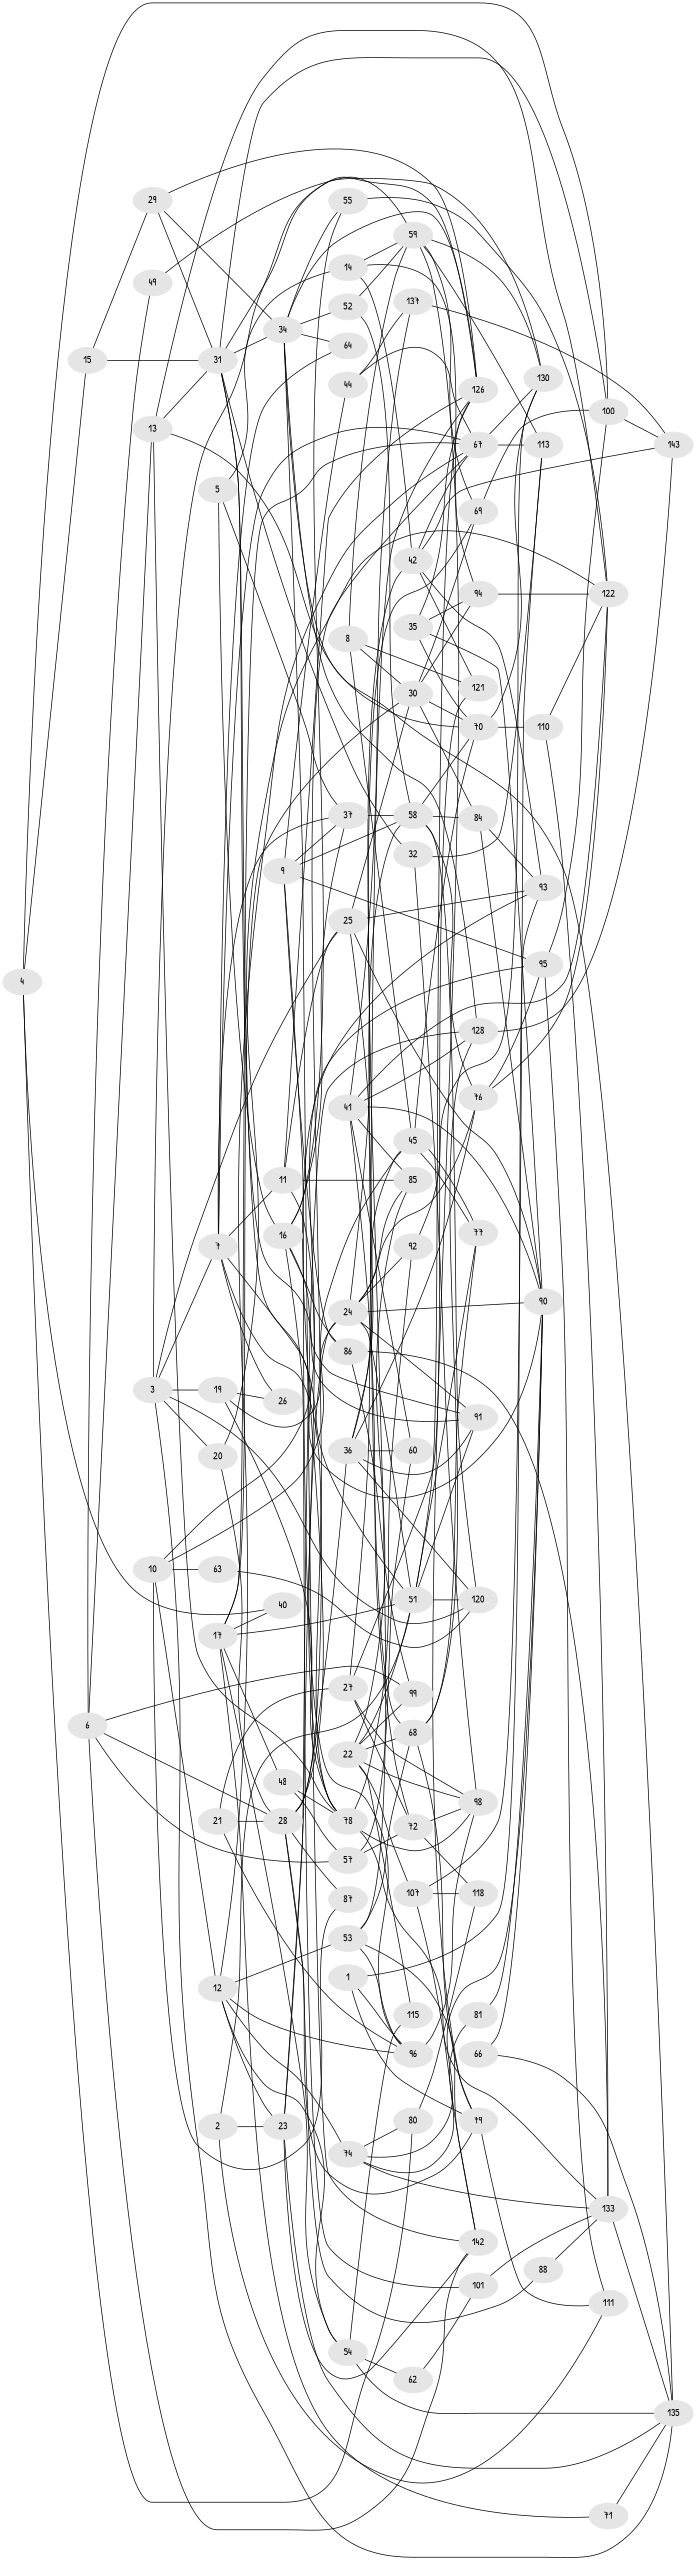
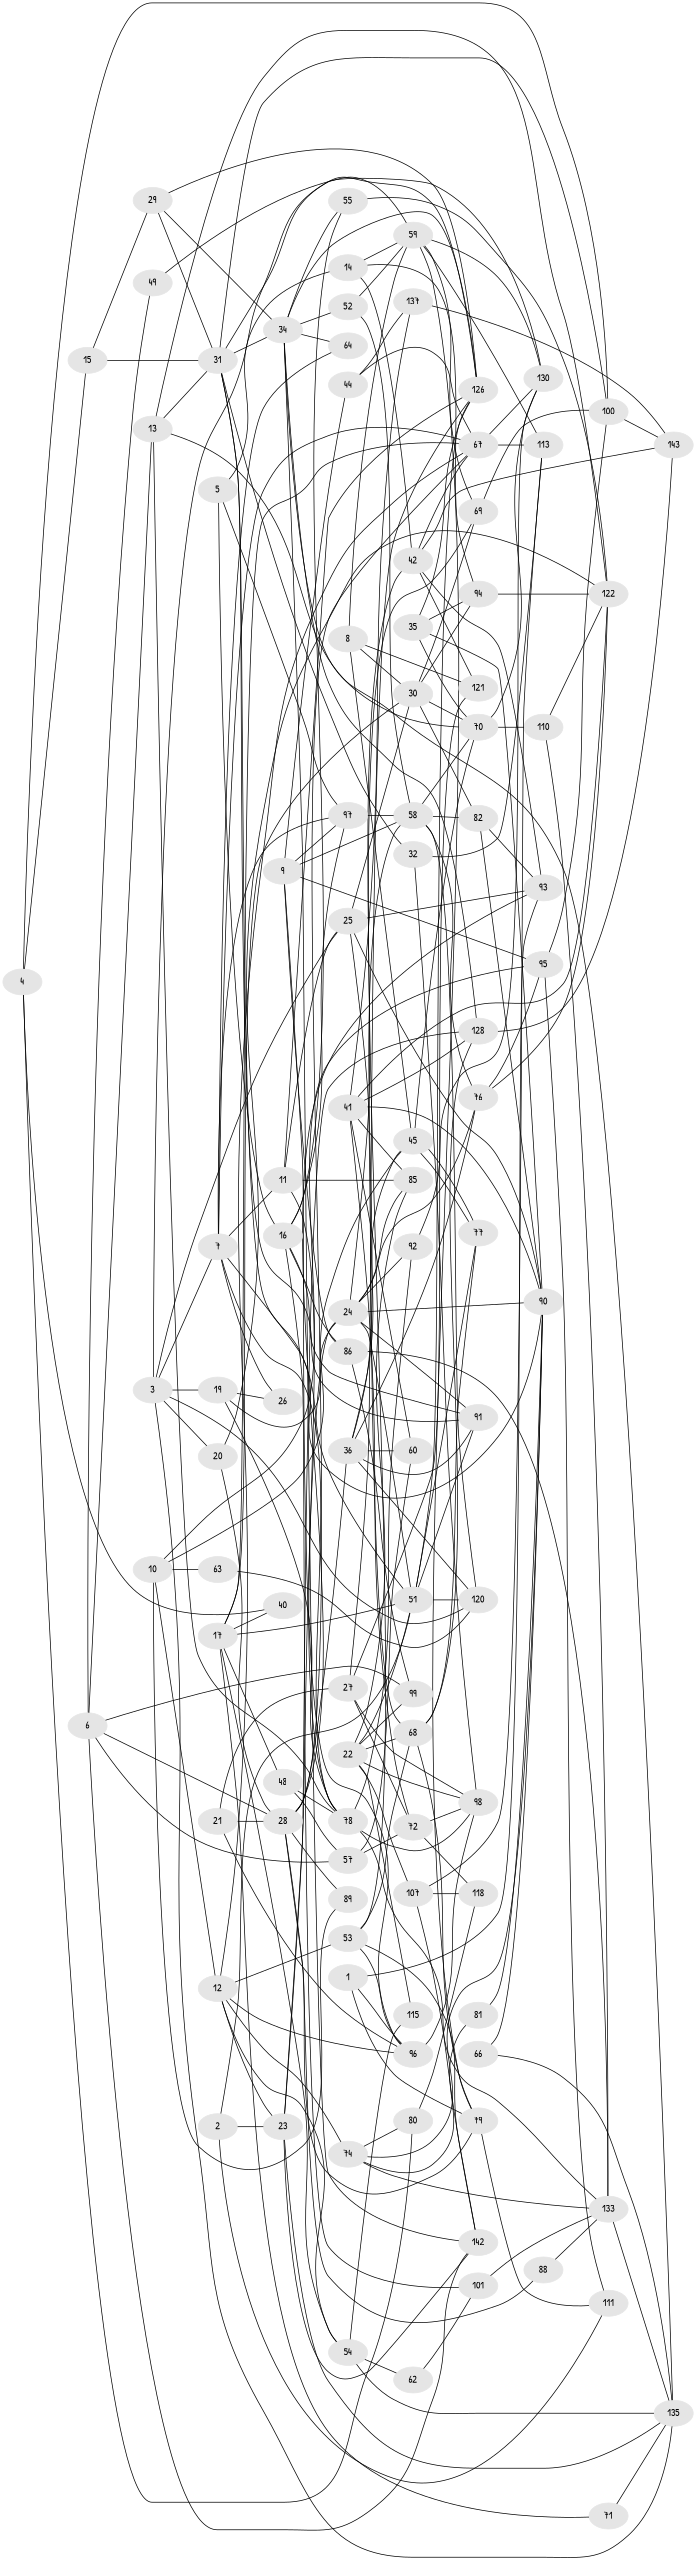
(348, 816) -> (348, 816)
(478, 818) -> (478, 818)
(348, 1900) -> (348, 1900)
